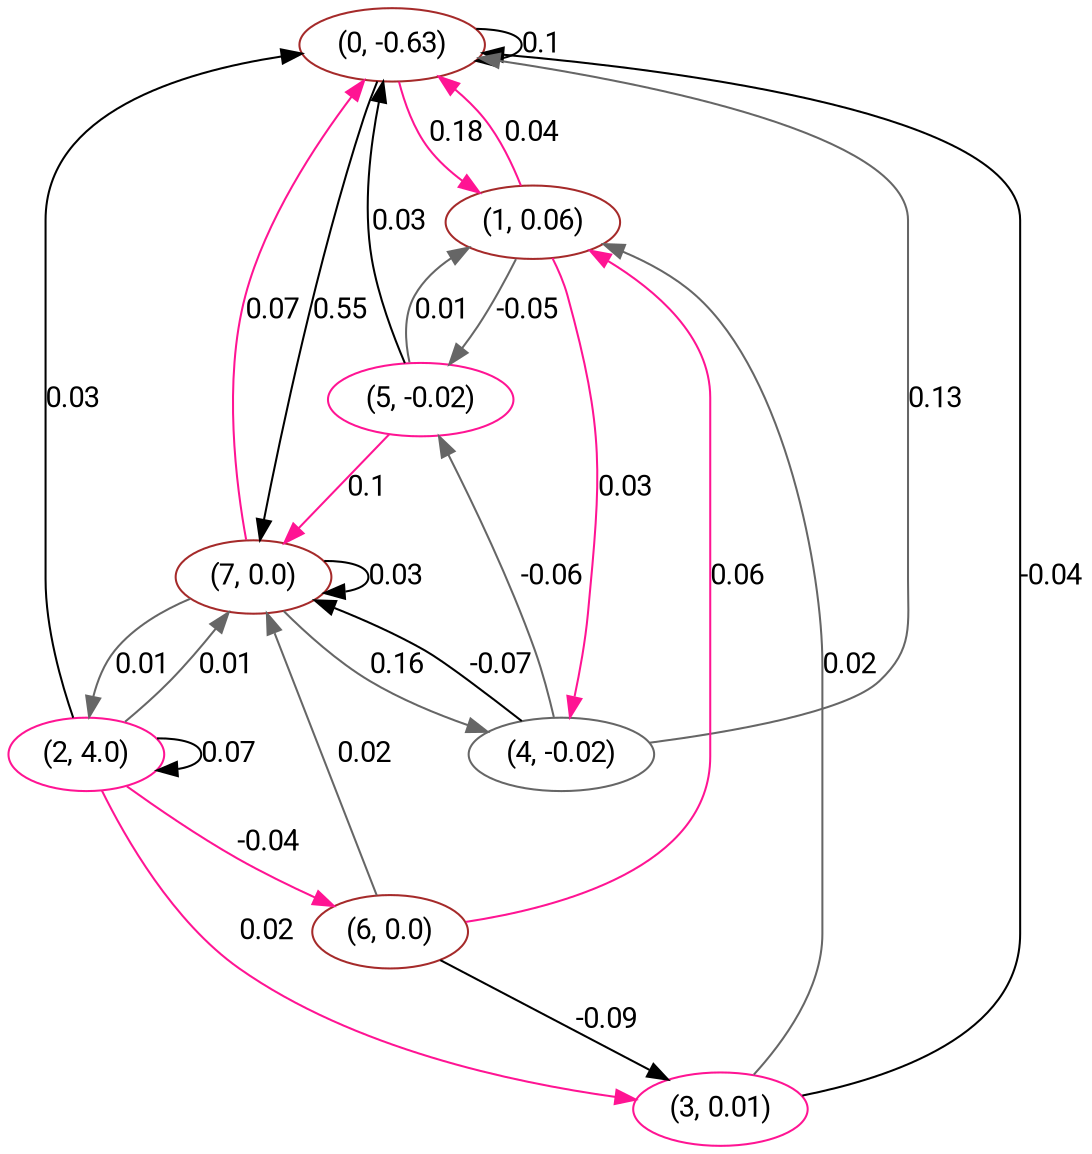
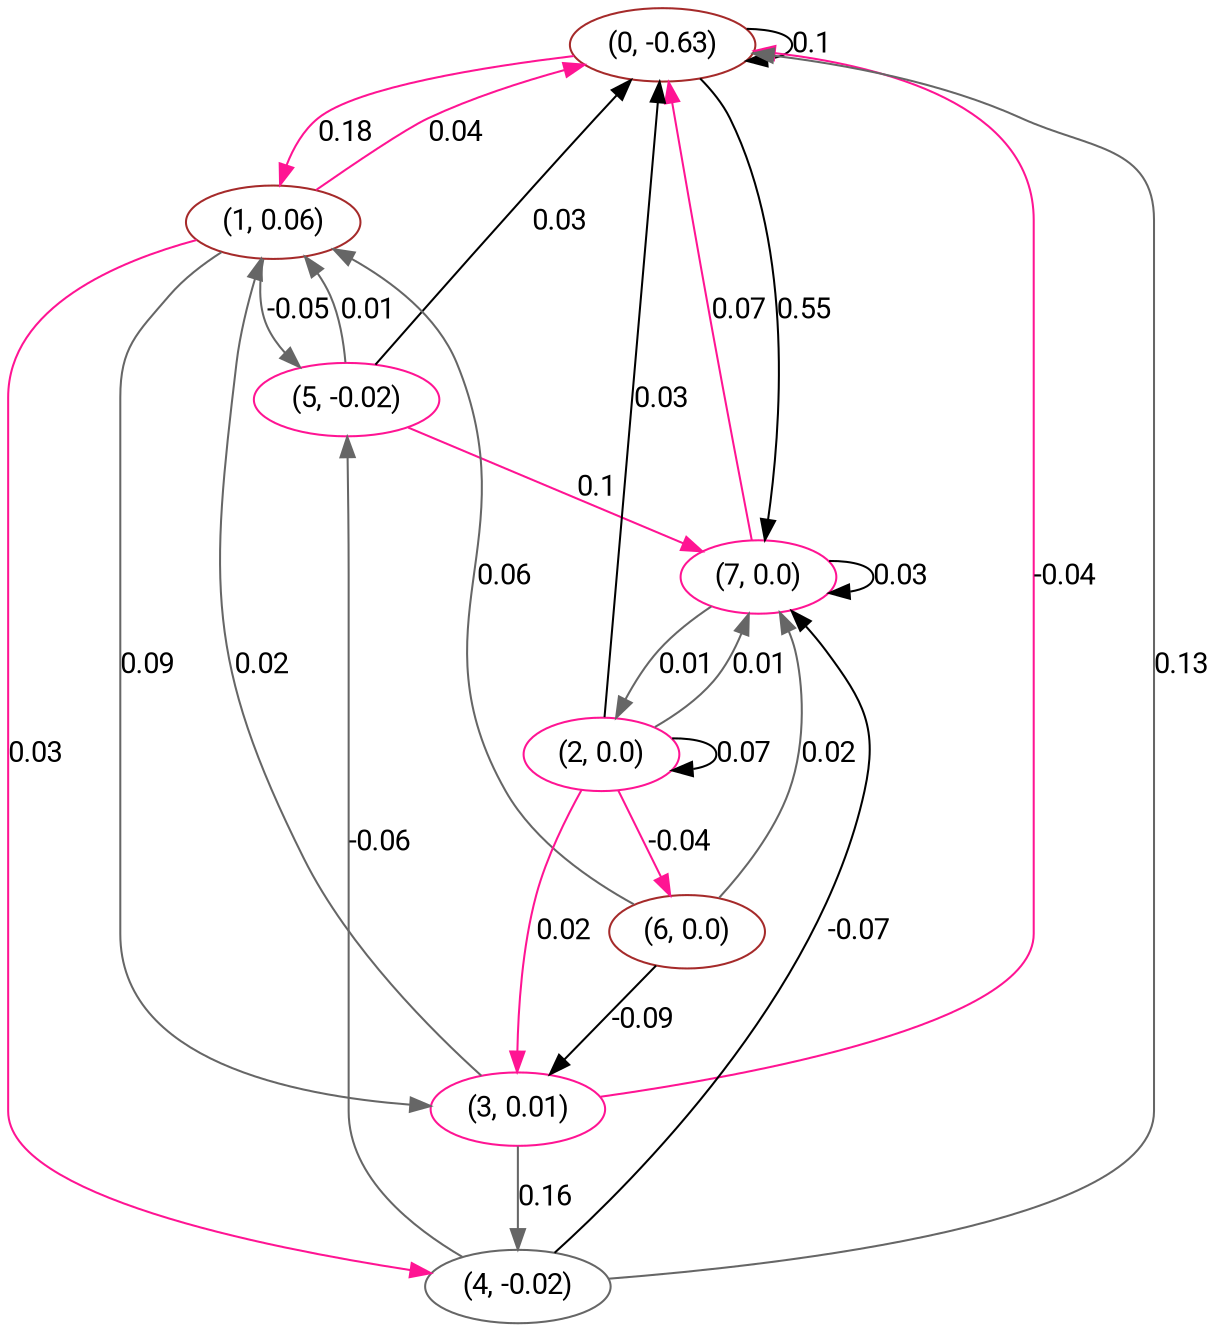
(1020, 441) -> (1034, 649)
(254, 577) -> (758, 577)
(710, 648) -> (472, 590)
(368, 680) -> (518, 1188)
(86, 754) -> (601, 754)
none -> (120, 757)
